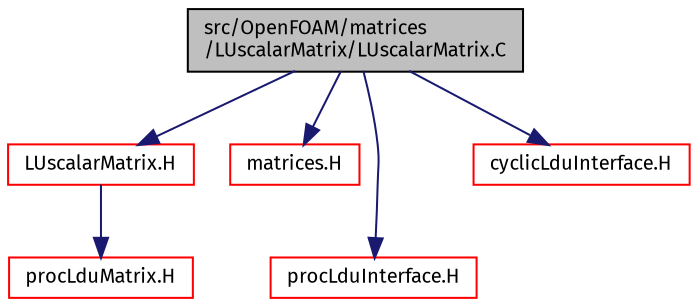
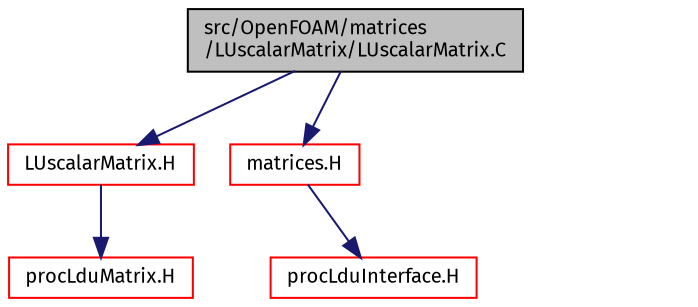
(378, 154) -> (328, 213)
(582, 165) -> none
